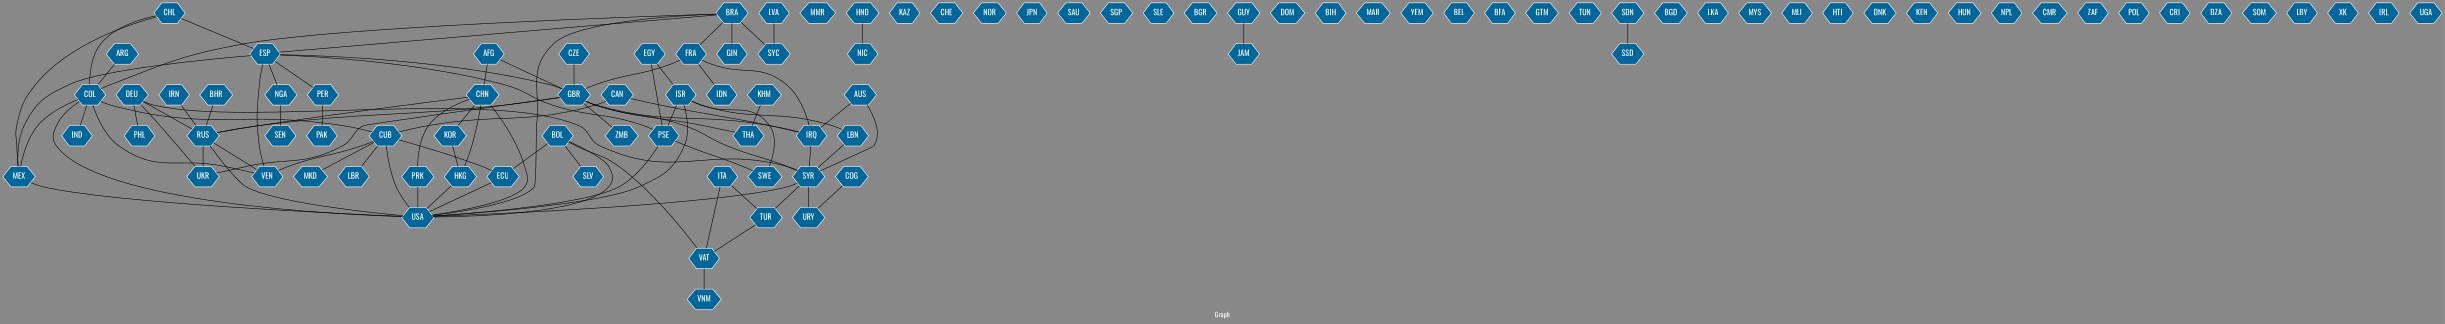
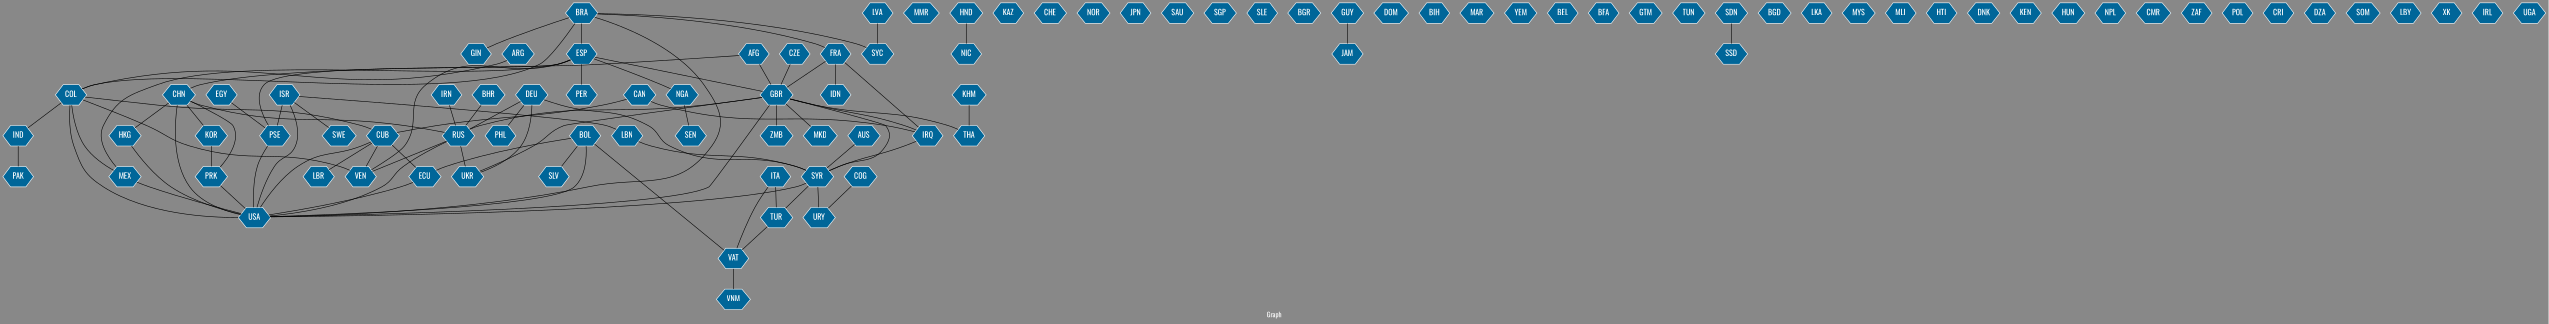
(170, 13) -> none
(665, 74) -> none
(322, 115) -> (18, 156)
(836, 115) -> none
(454, 153) -> (211, 156)
(348, 156) -> (798, 115)
(714, 156) -> none
none -> (582, 205)
